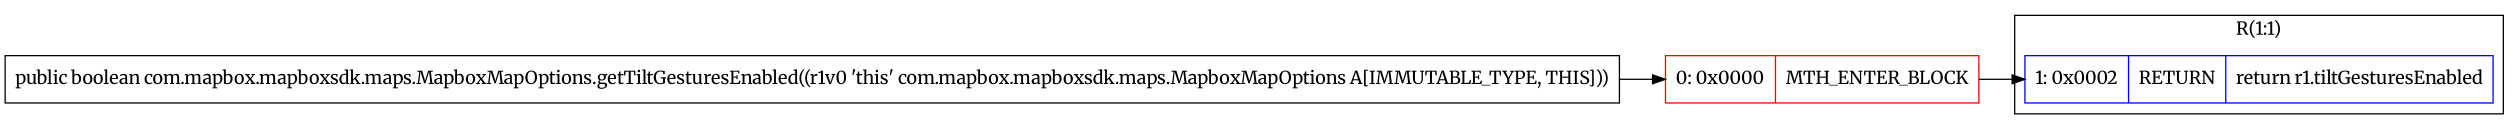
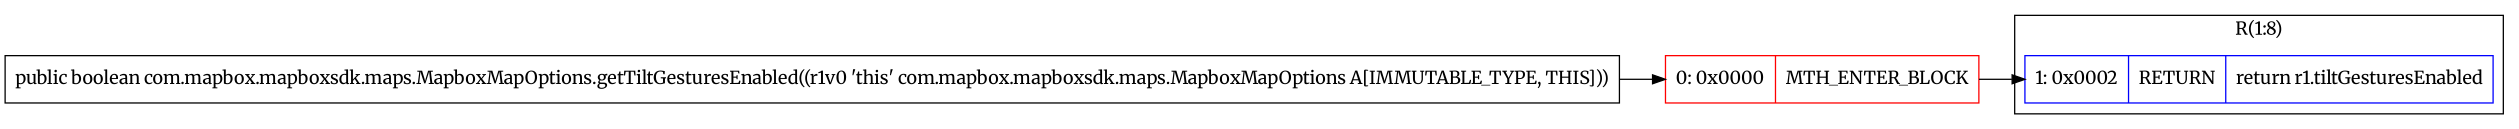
(2259, 30) -> (2259, 30)
